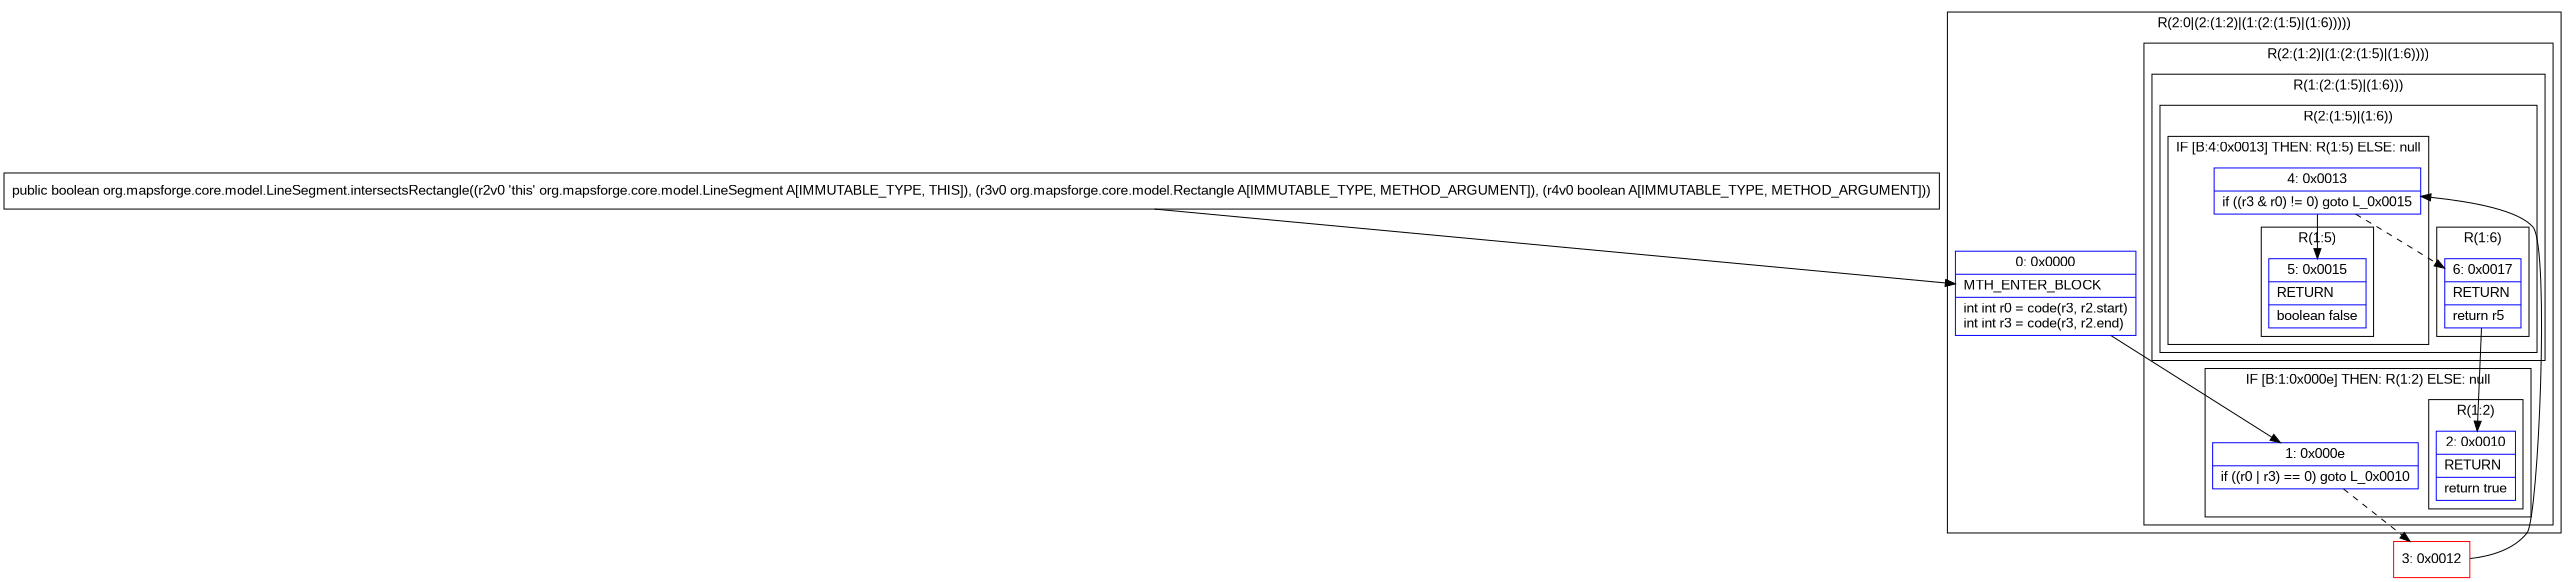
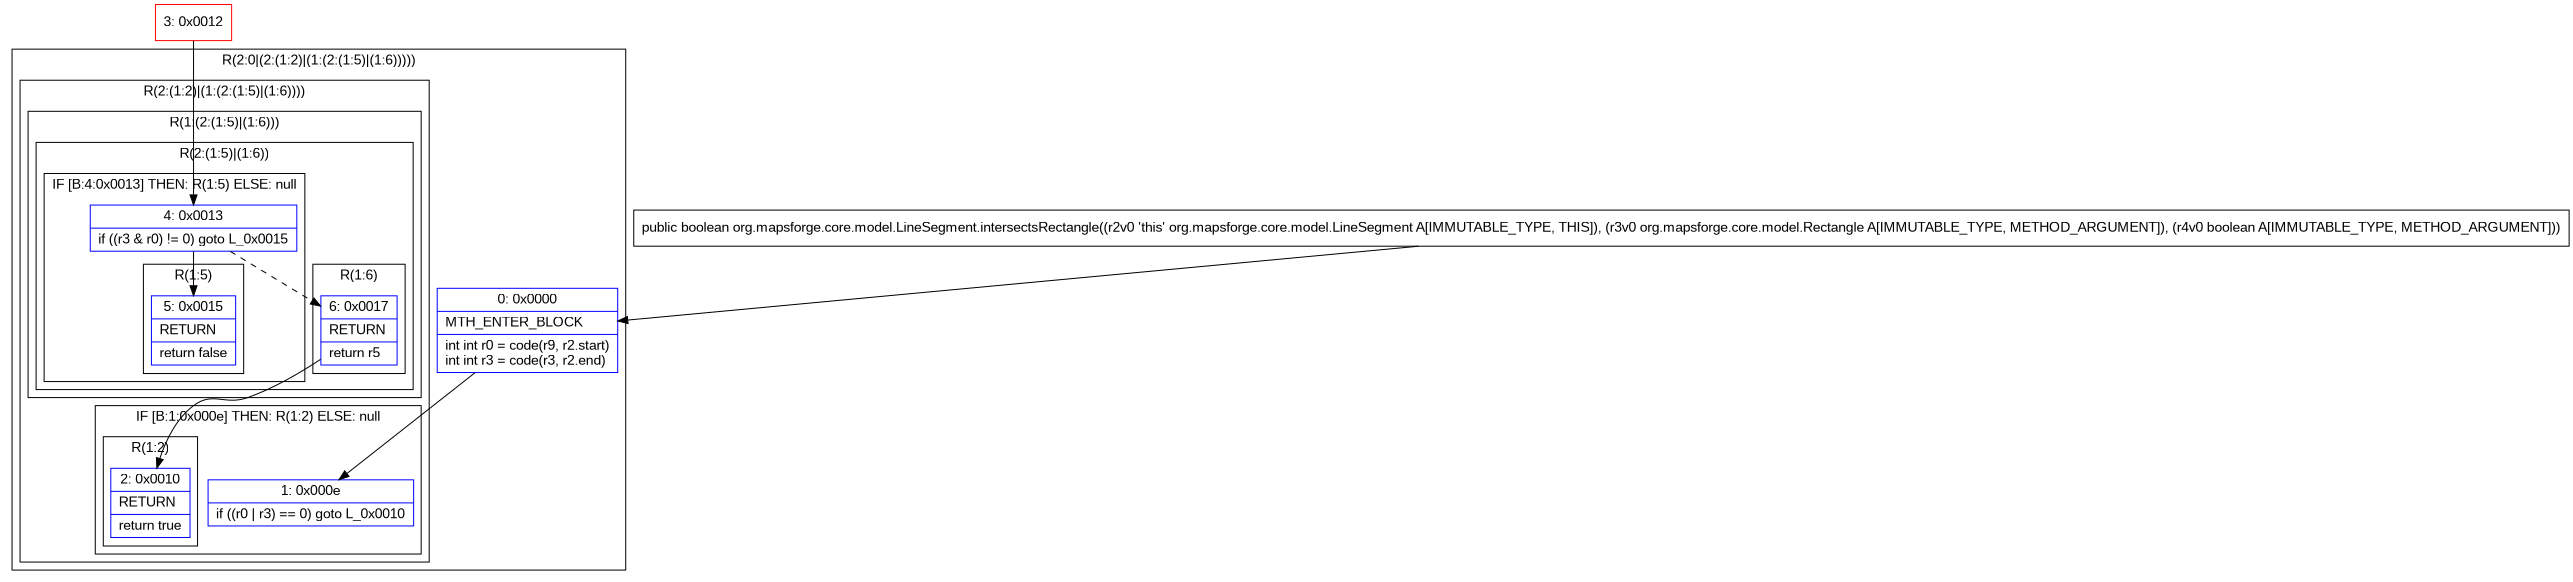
(2046, 308) -> (527, 345)
(2317, 316) -> (194, 353)
(2370, 510) -> none
